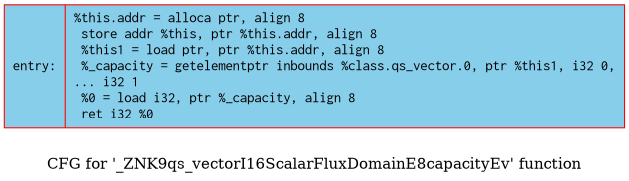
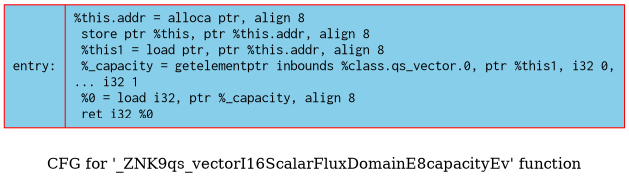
(226, 34) -> (222, 34)
